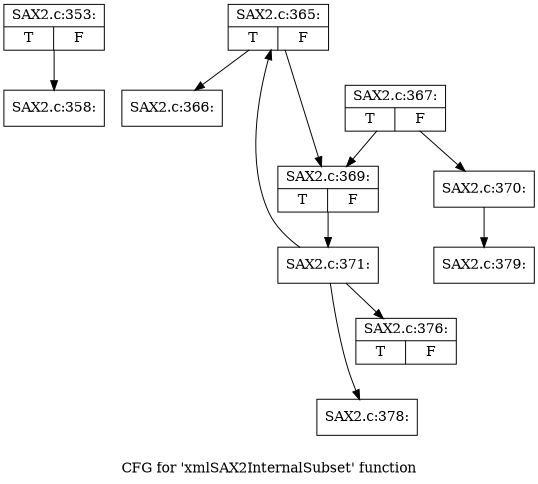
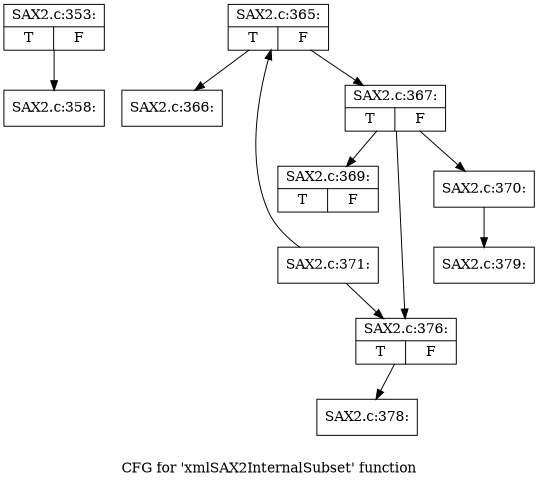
(302, 103) -> (333, 65)
none -> (401, 220)
(328, 225) -> none
(340, 338) -> (388, 377)
